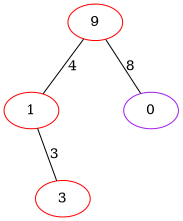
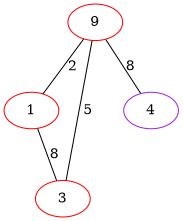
(73, 66) -> (73, 66)
none -> (79, 111)
(151, 111) -> (151, 111)
(55, 155) -> (55, 155)
